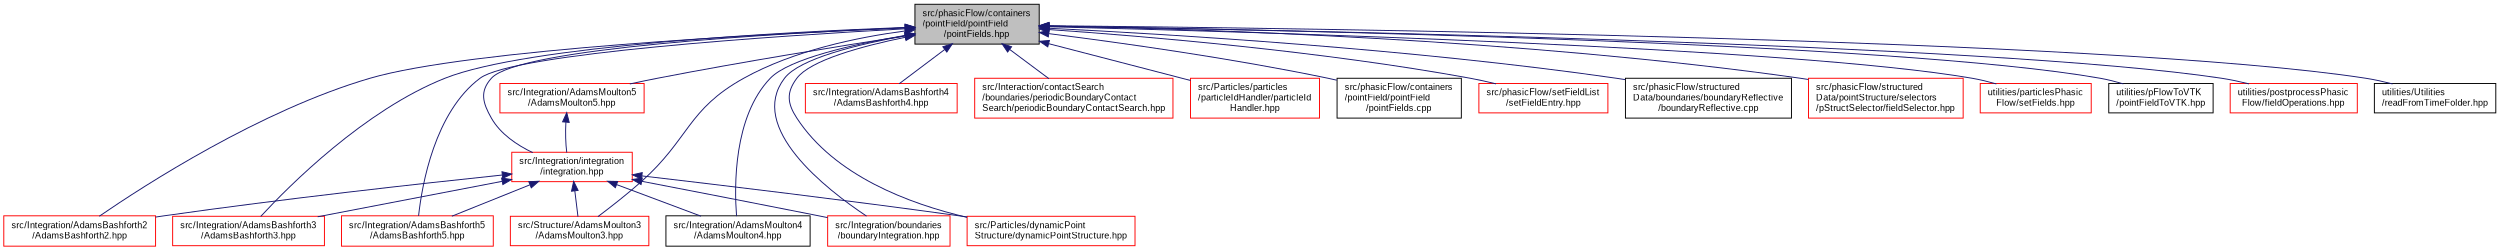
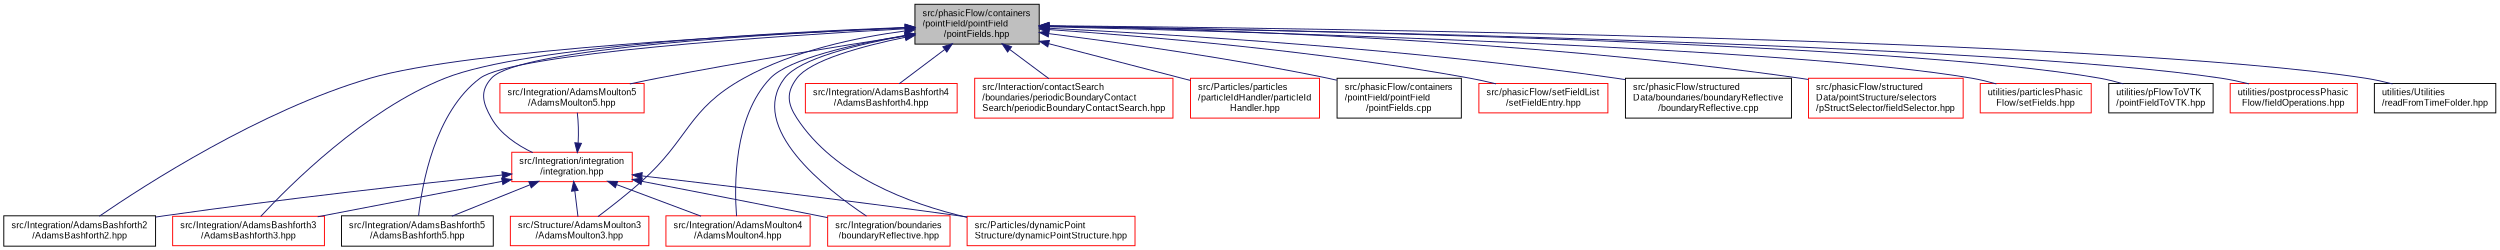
(566, 137) -> (578, 128)
(80, 231) -> (80, 231)
(417, 231) -> (417, 231)
(738, 231) -> (738, 231)
(889, 231) -> (889, 231)
